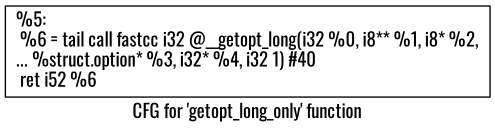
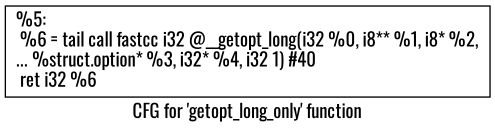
(57, 81) -> (57, 81)
